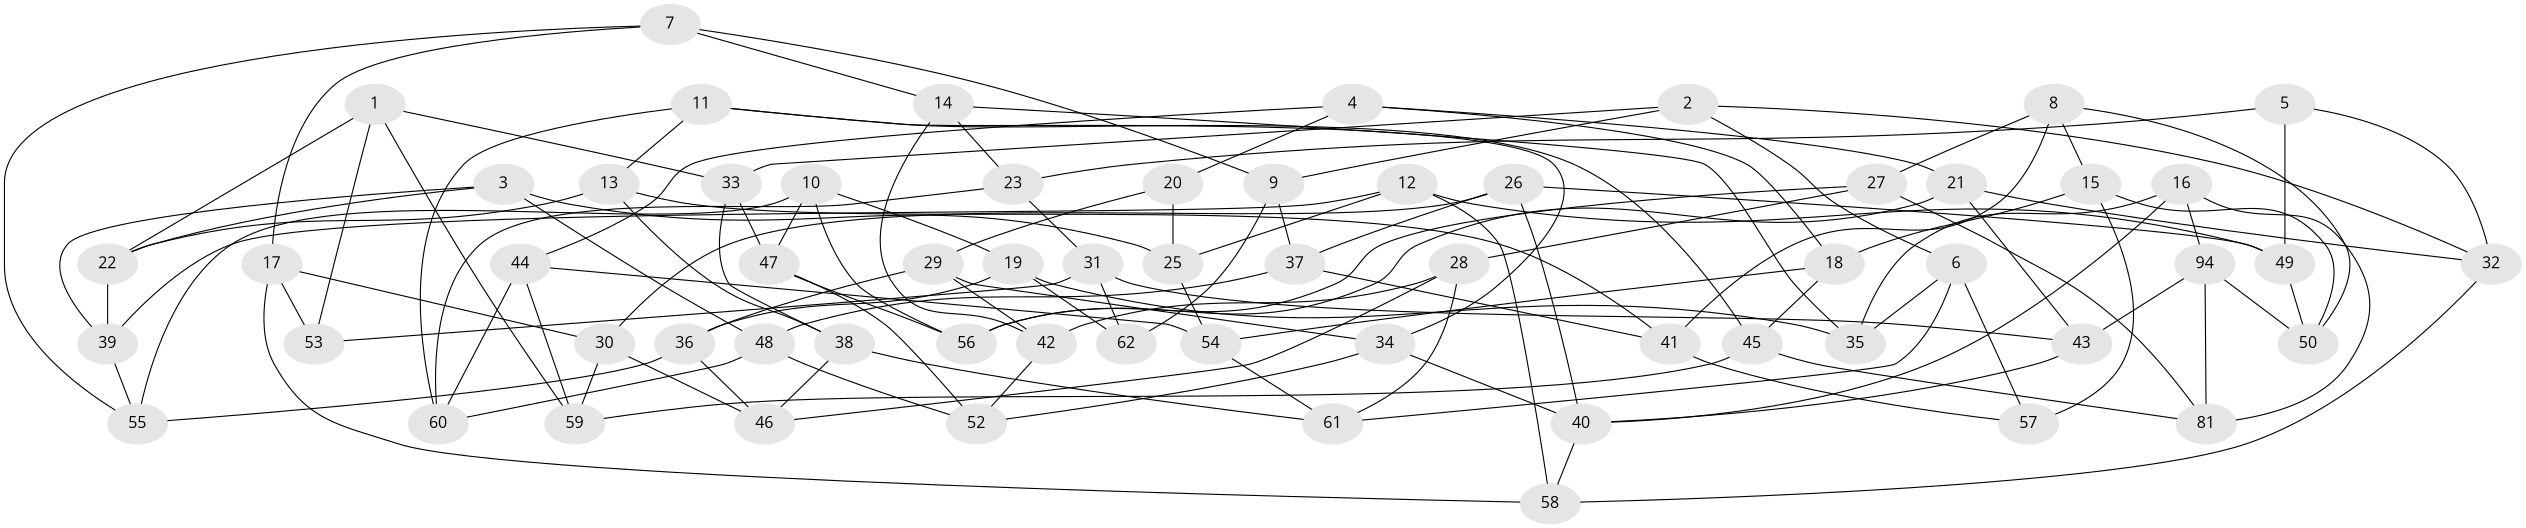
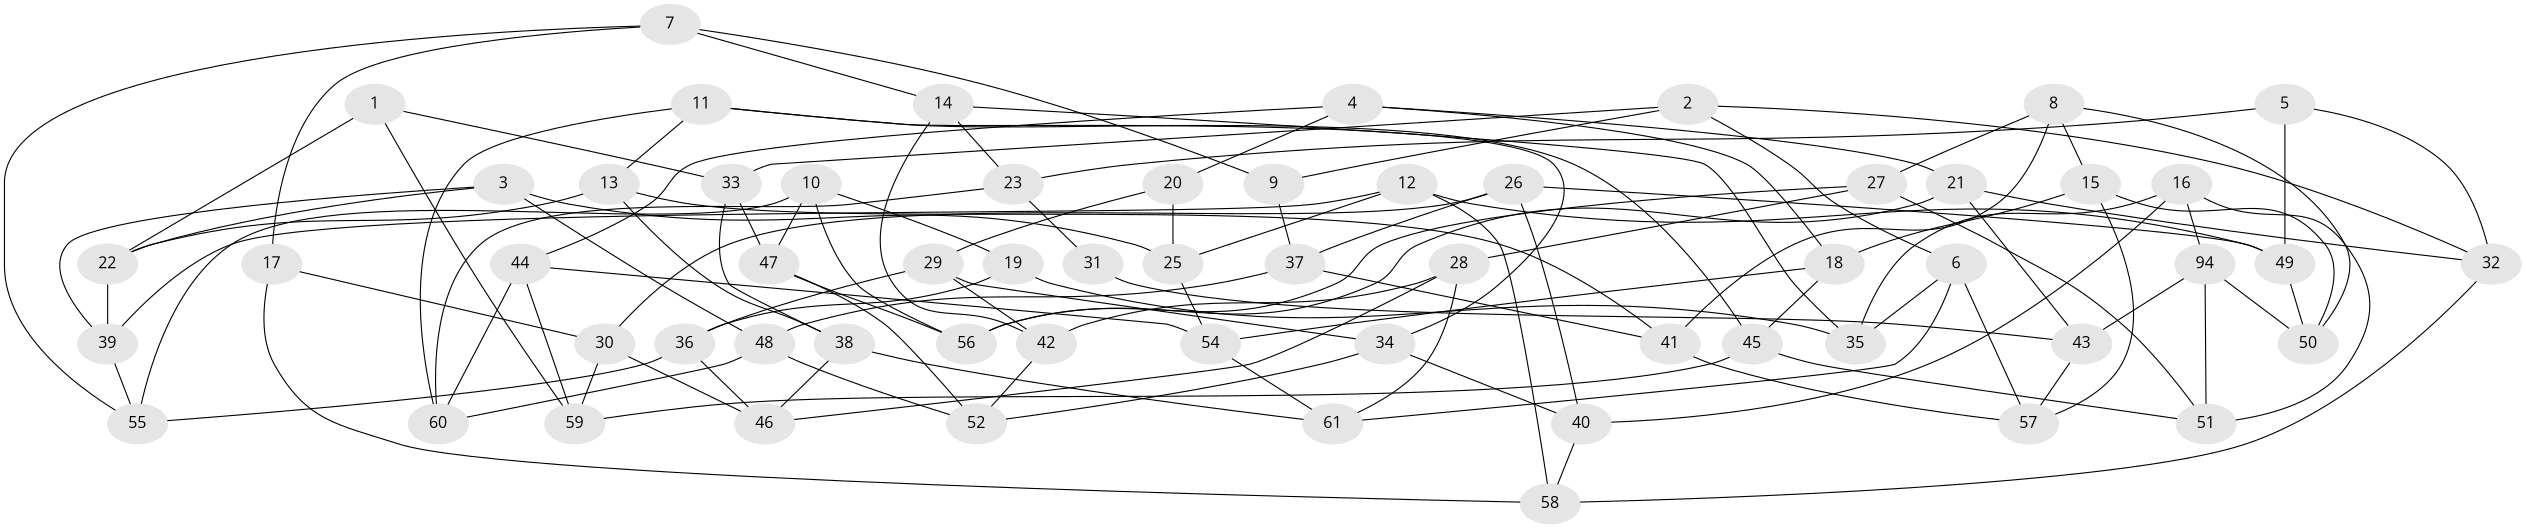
(314, 344) -> none
(1126, 344) -> none
(1837, 402) -> (2055, 384)
(2206, 424) -> (2206, 424)
